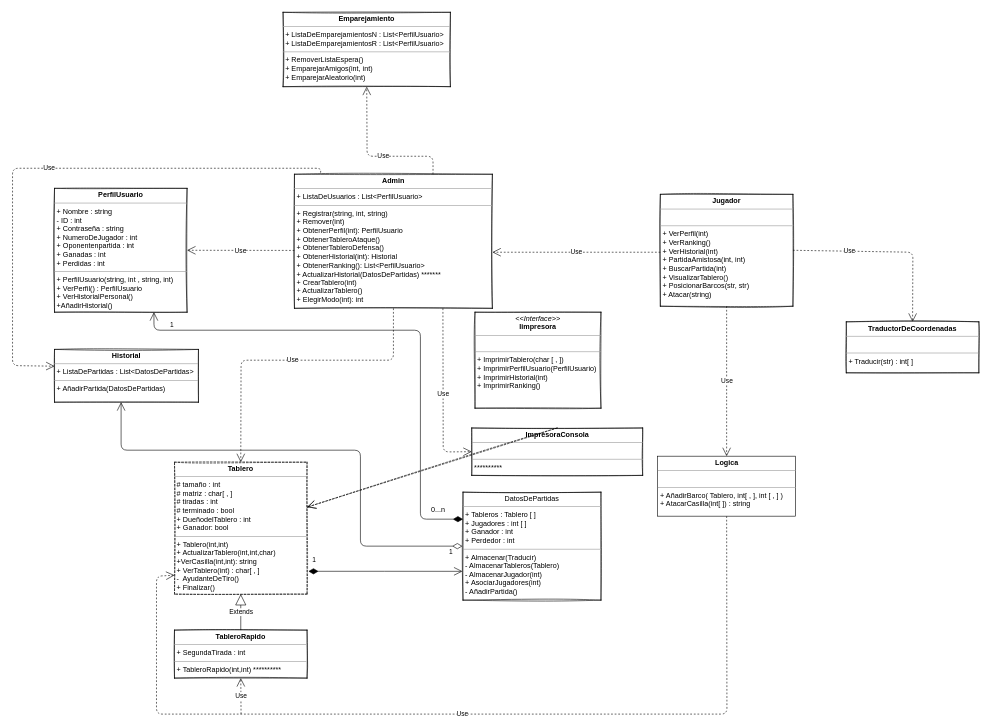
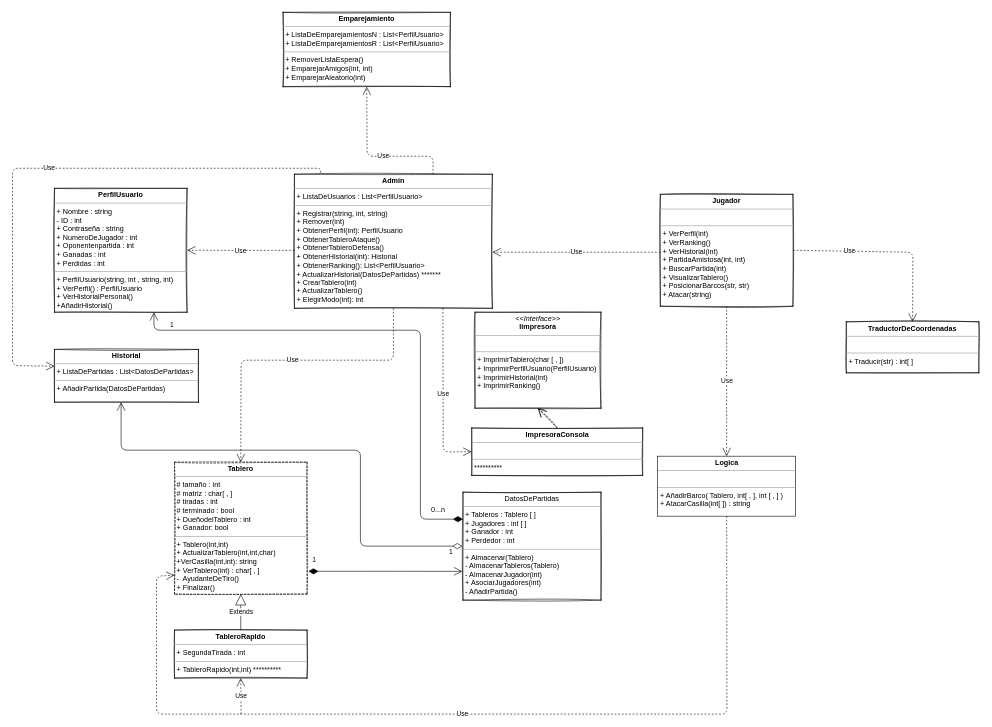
(431, 468) -> (547, 418)
(516, 536) -> (516, 536)
